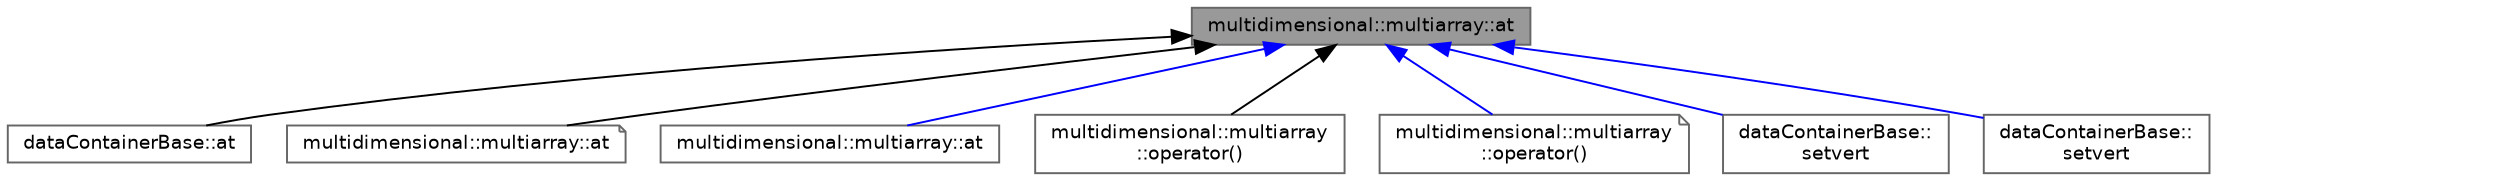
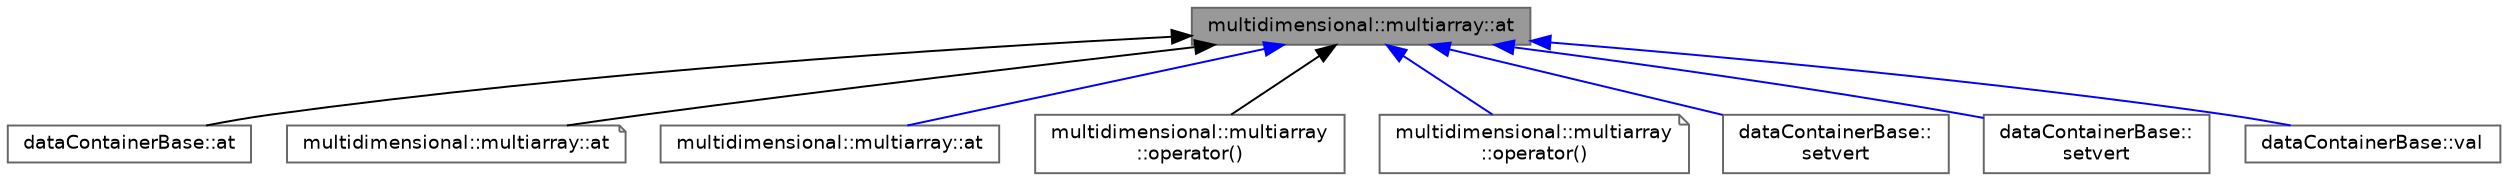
none -> (2373, 144)
